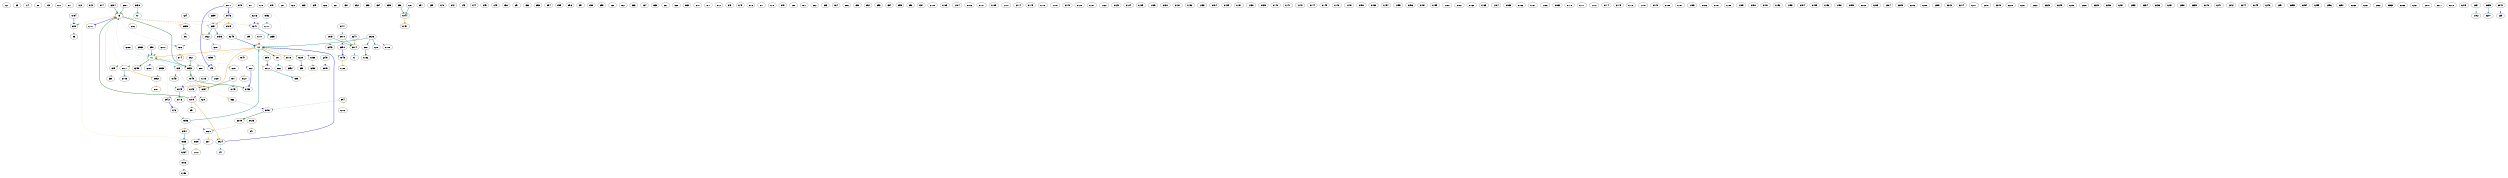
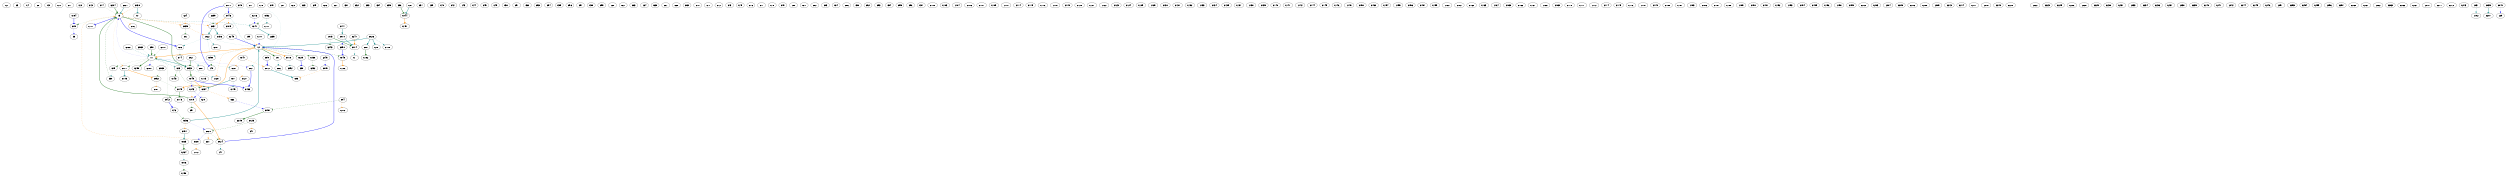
(2023, 5) -> none
(342, 31) -> (342, 31)
(144, 37) -> (144, 37)
(244, 68) -> (239, 63)
(186, 84) -> (192, 83)
(221, 84) -> (221, 84)
(344, 105) -> (342, 105)
